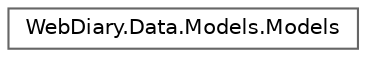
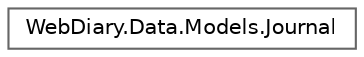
(183, 29) -> (182, 29)
